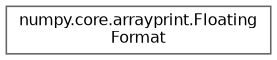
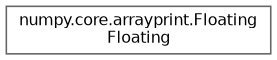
(139, 30) -> (139, 30)
